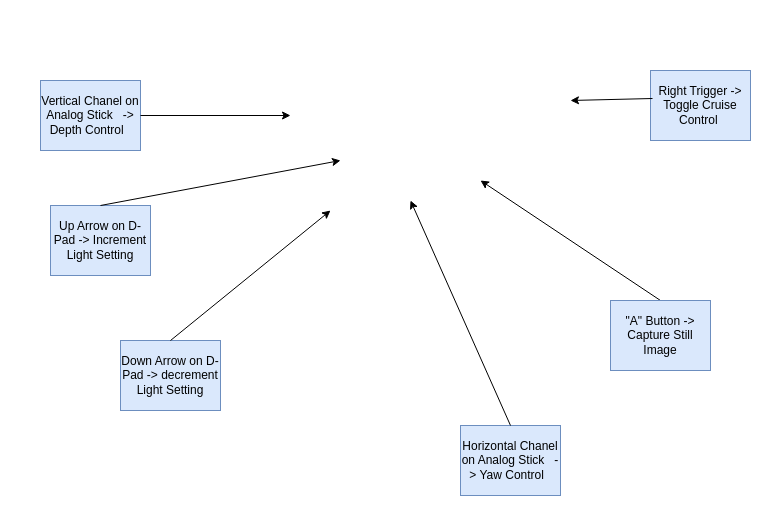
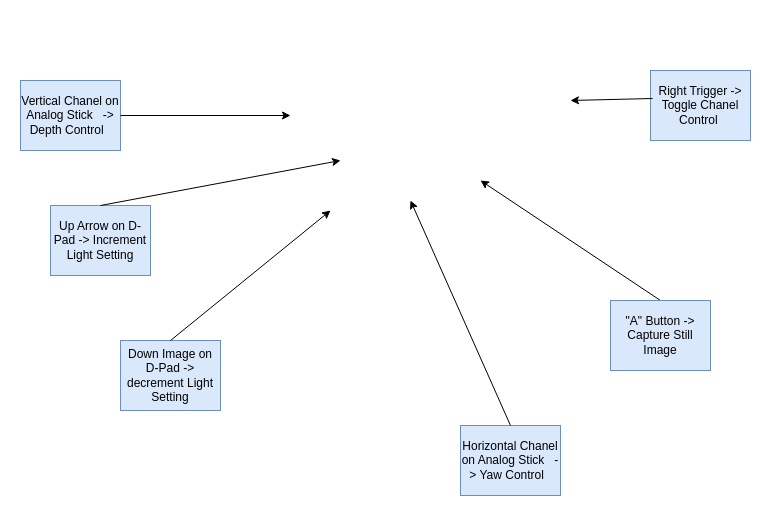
(701, 106) -> (701, 106)
(91, 116) -> (71, 116)
(171, 376) -> (171, 376)
